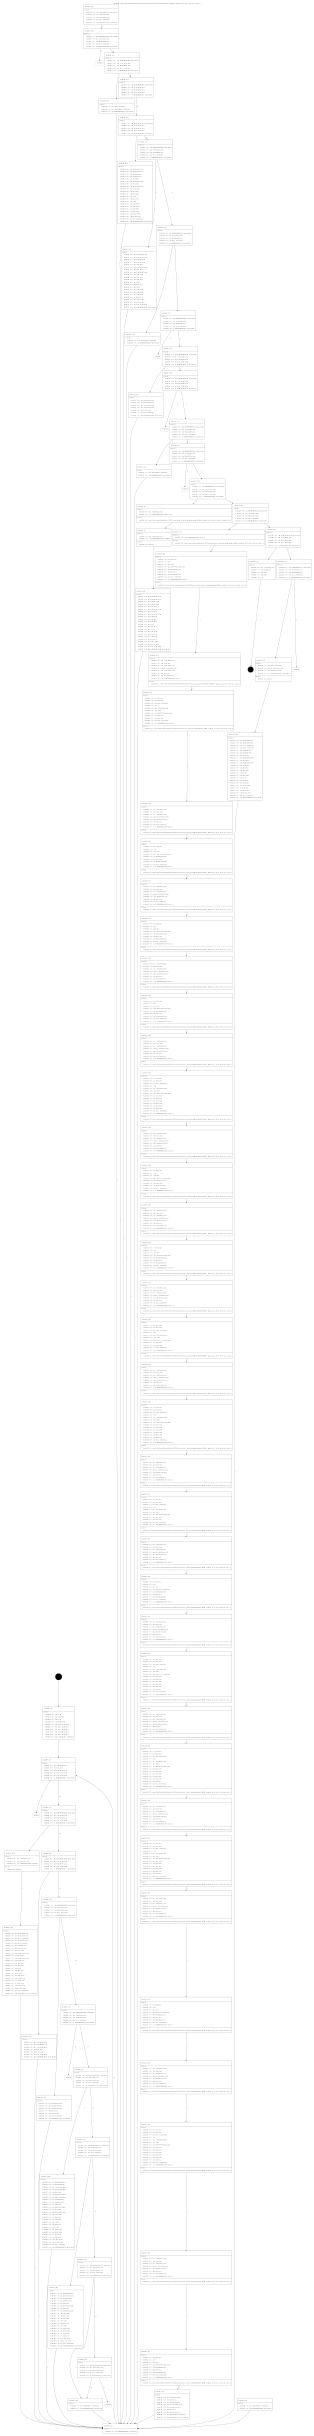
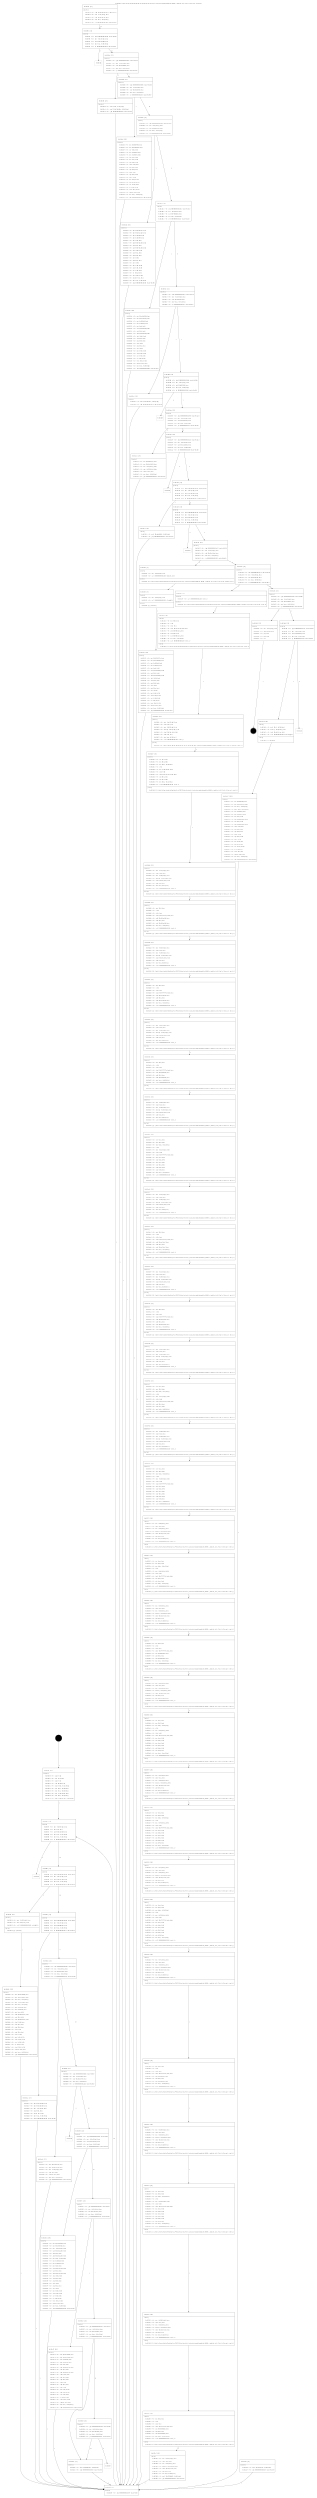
none -> (134, 168)
